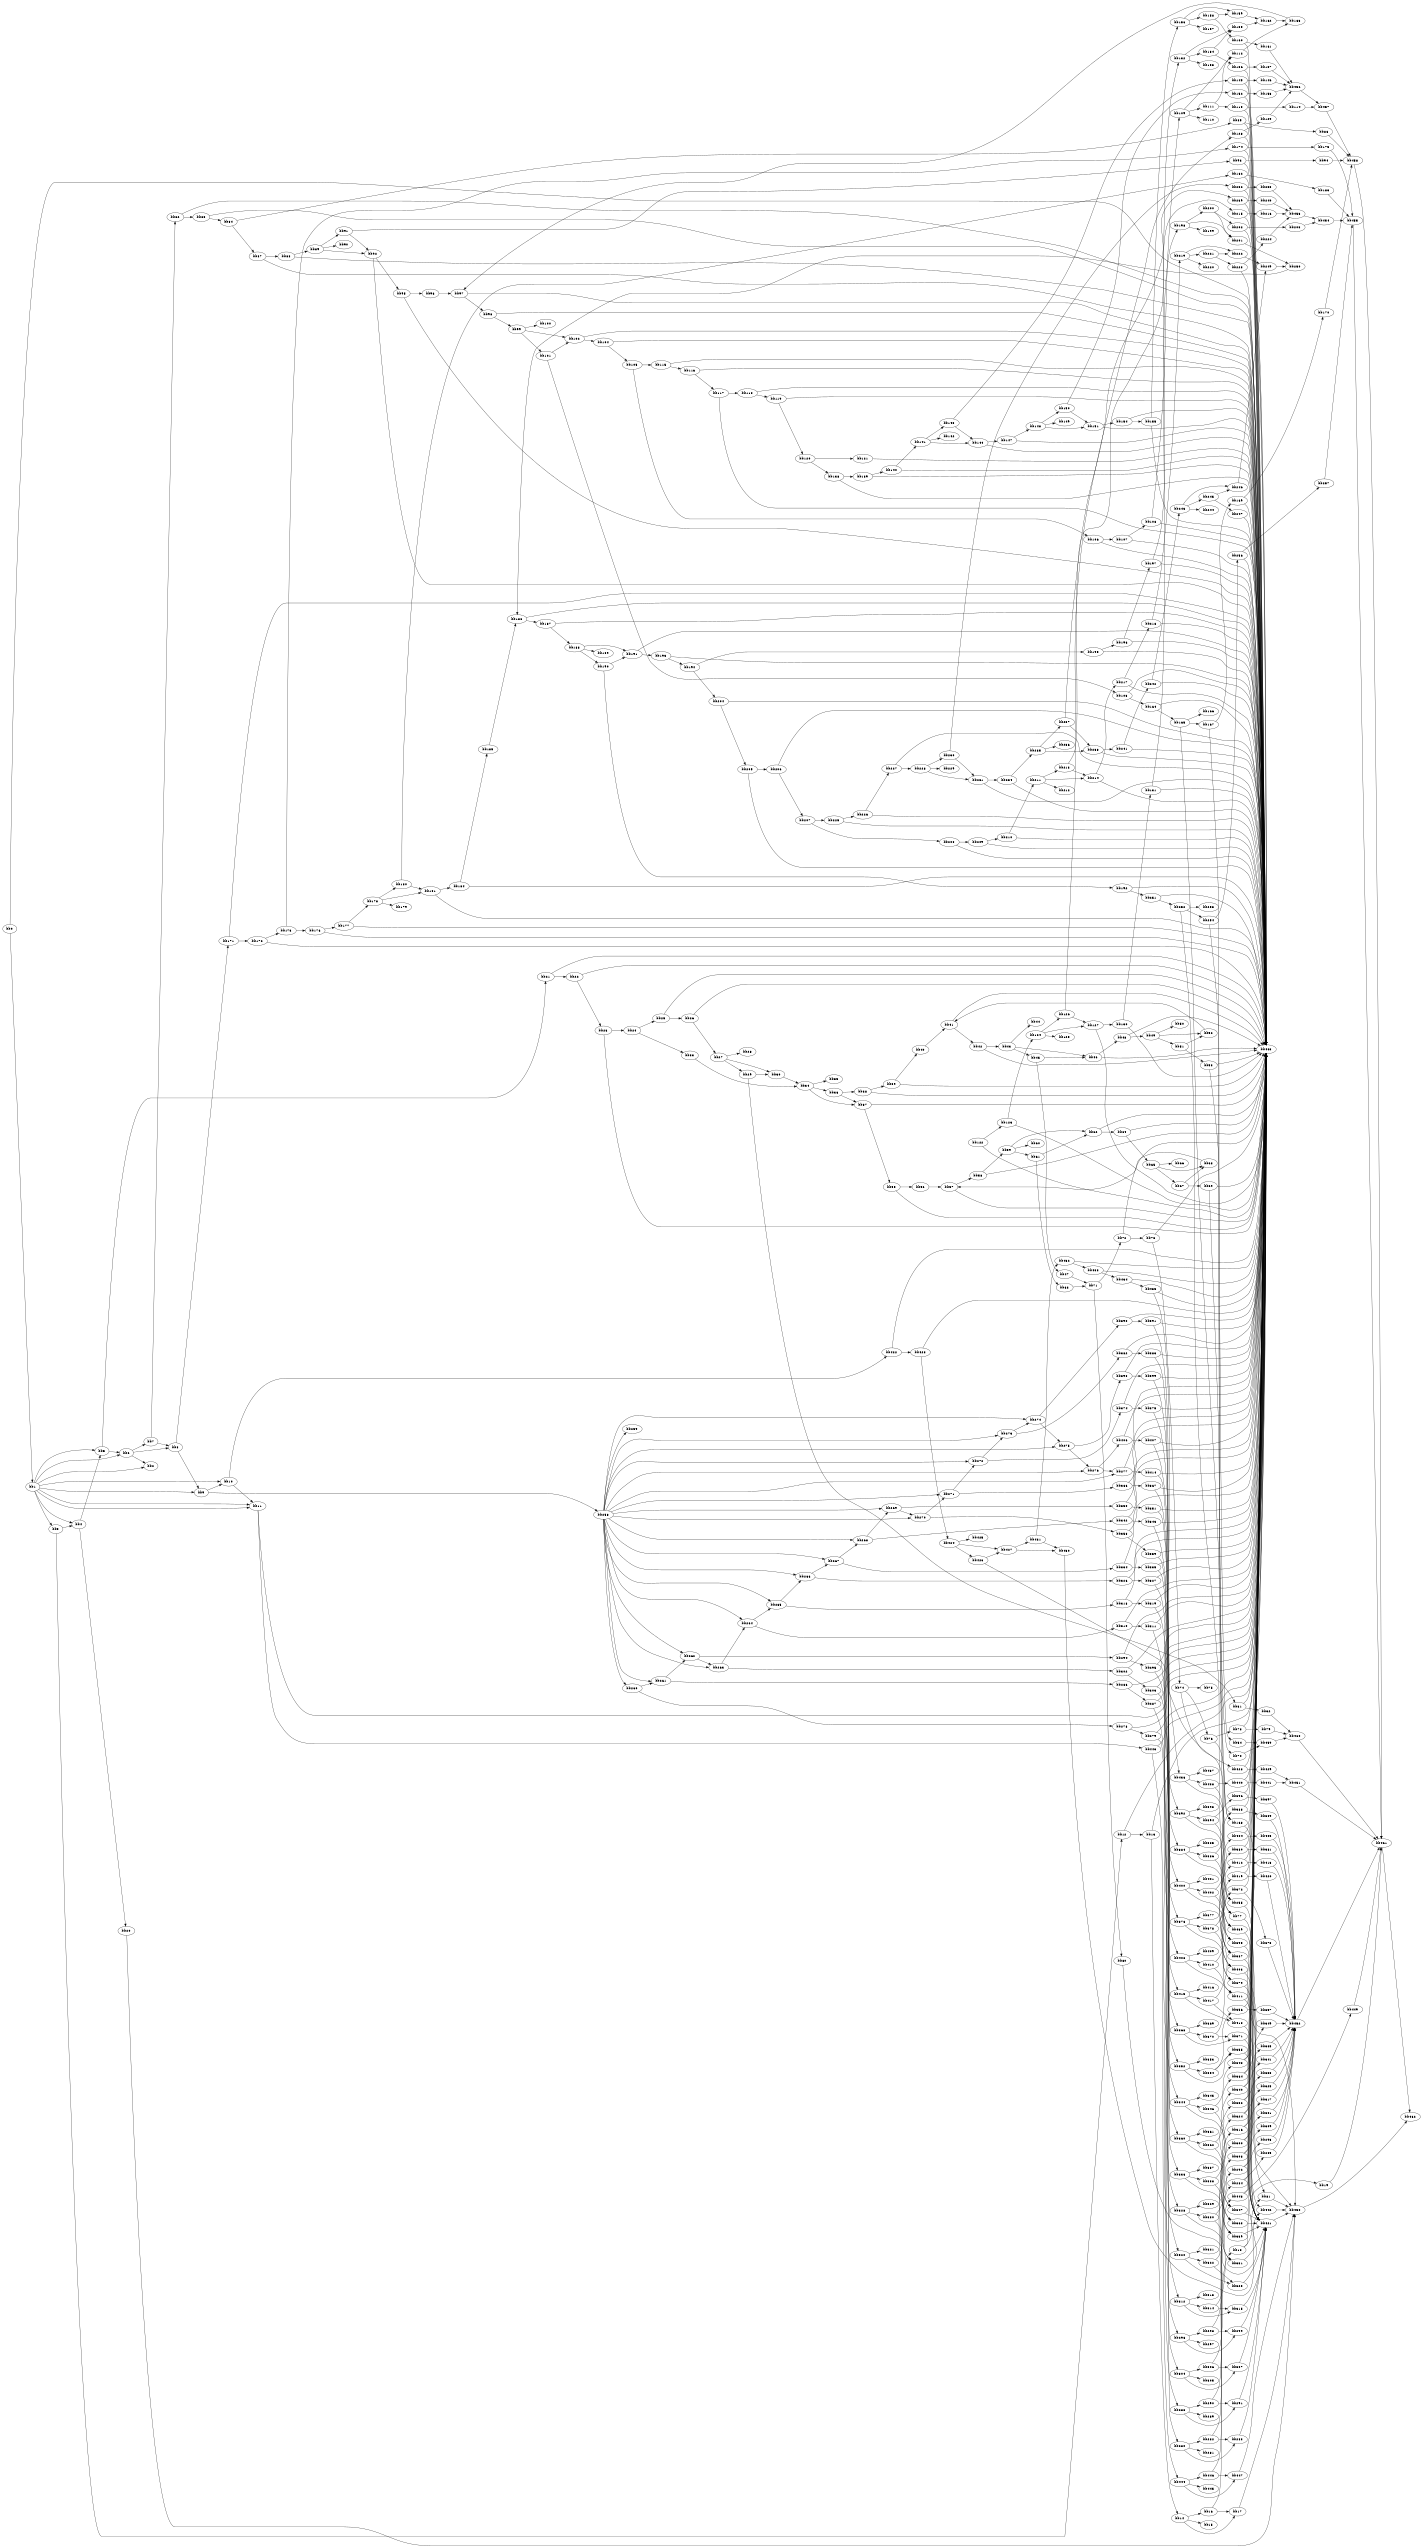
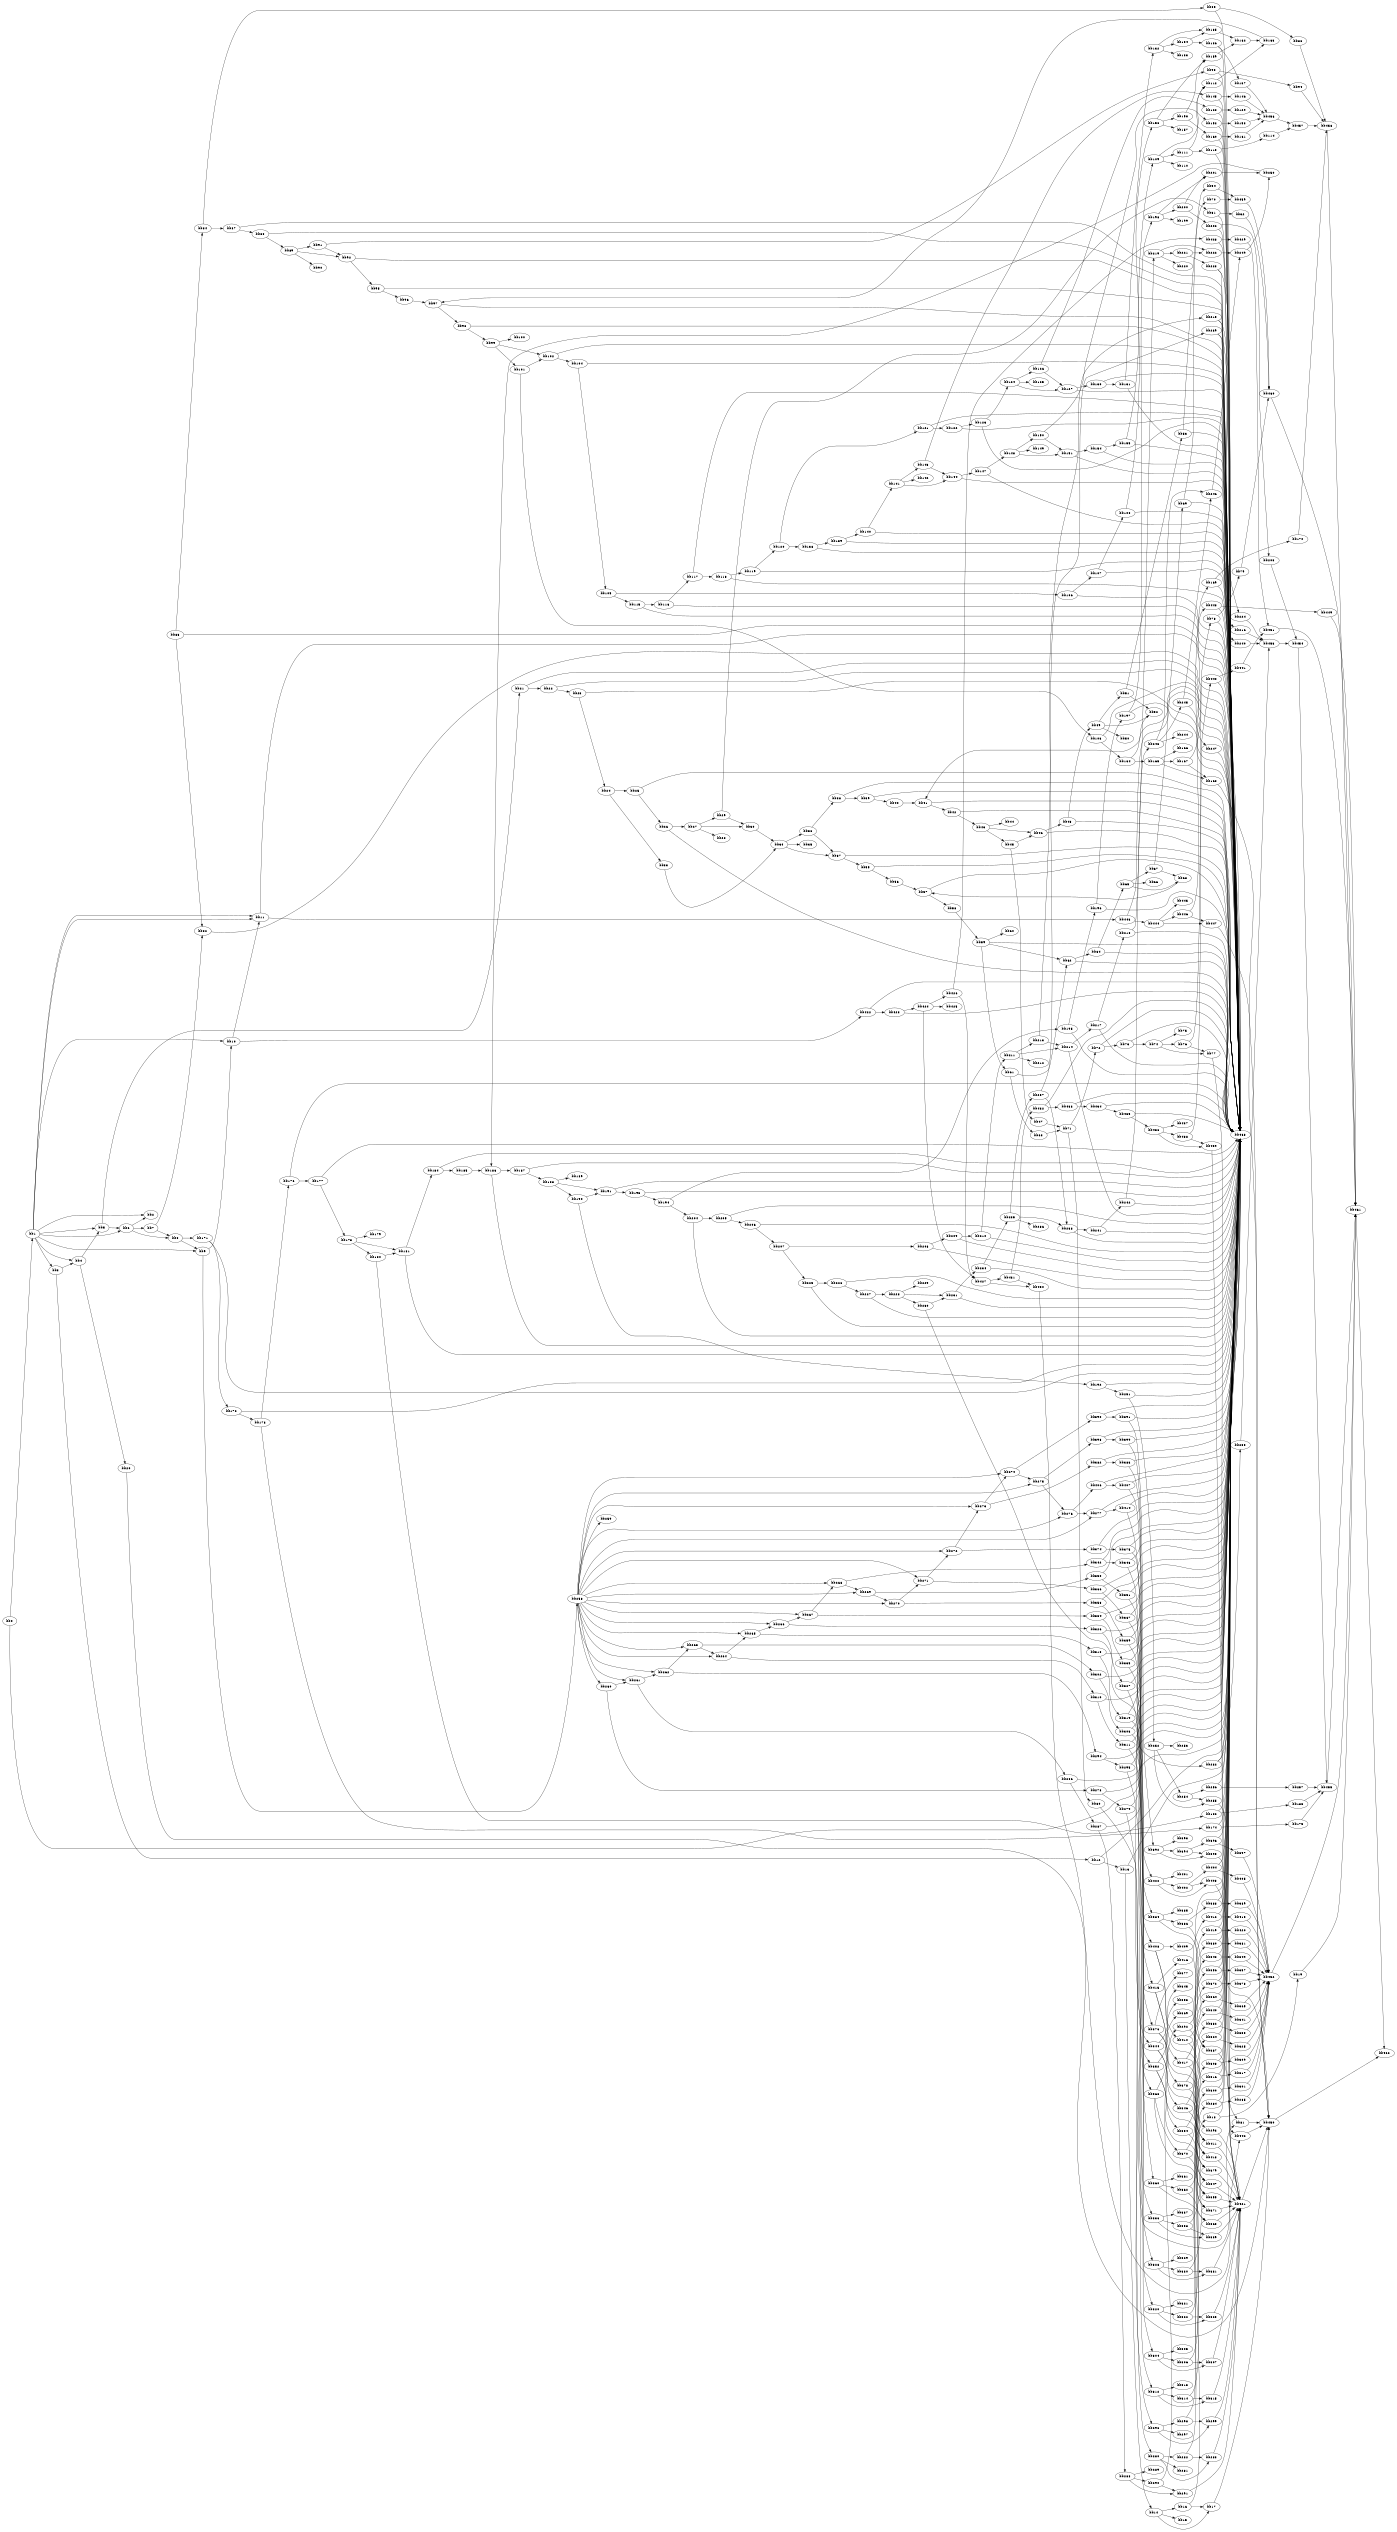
(187, 217) -> (189, 782)
none -> (938, 428)
(1152, 1137) -> (1196, 944)
(1288, 2090) -> (1230, 2152)
